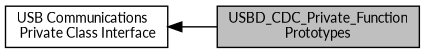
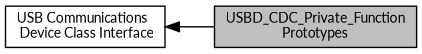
(87, 27) -> (85, 27)
